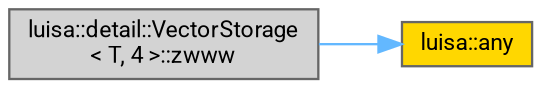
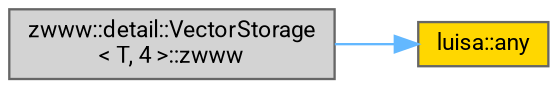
(164, 44) -> (172, 44)
